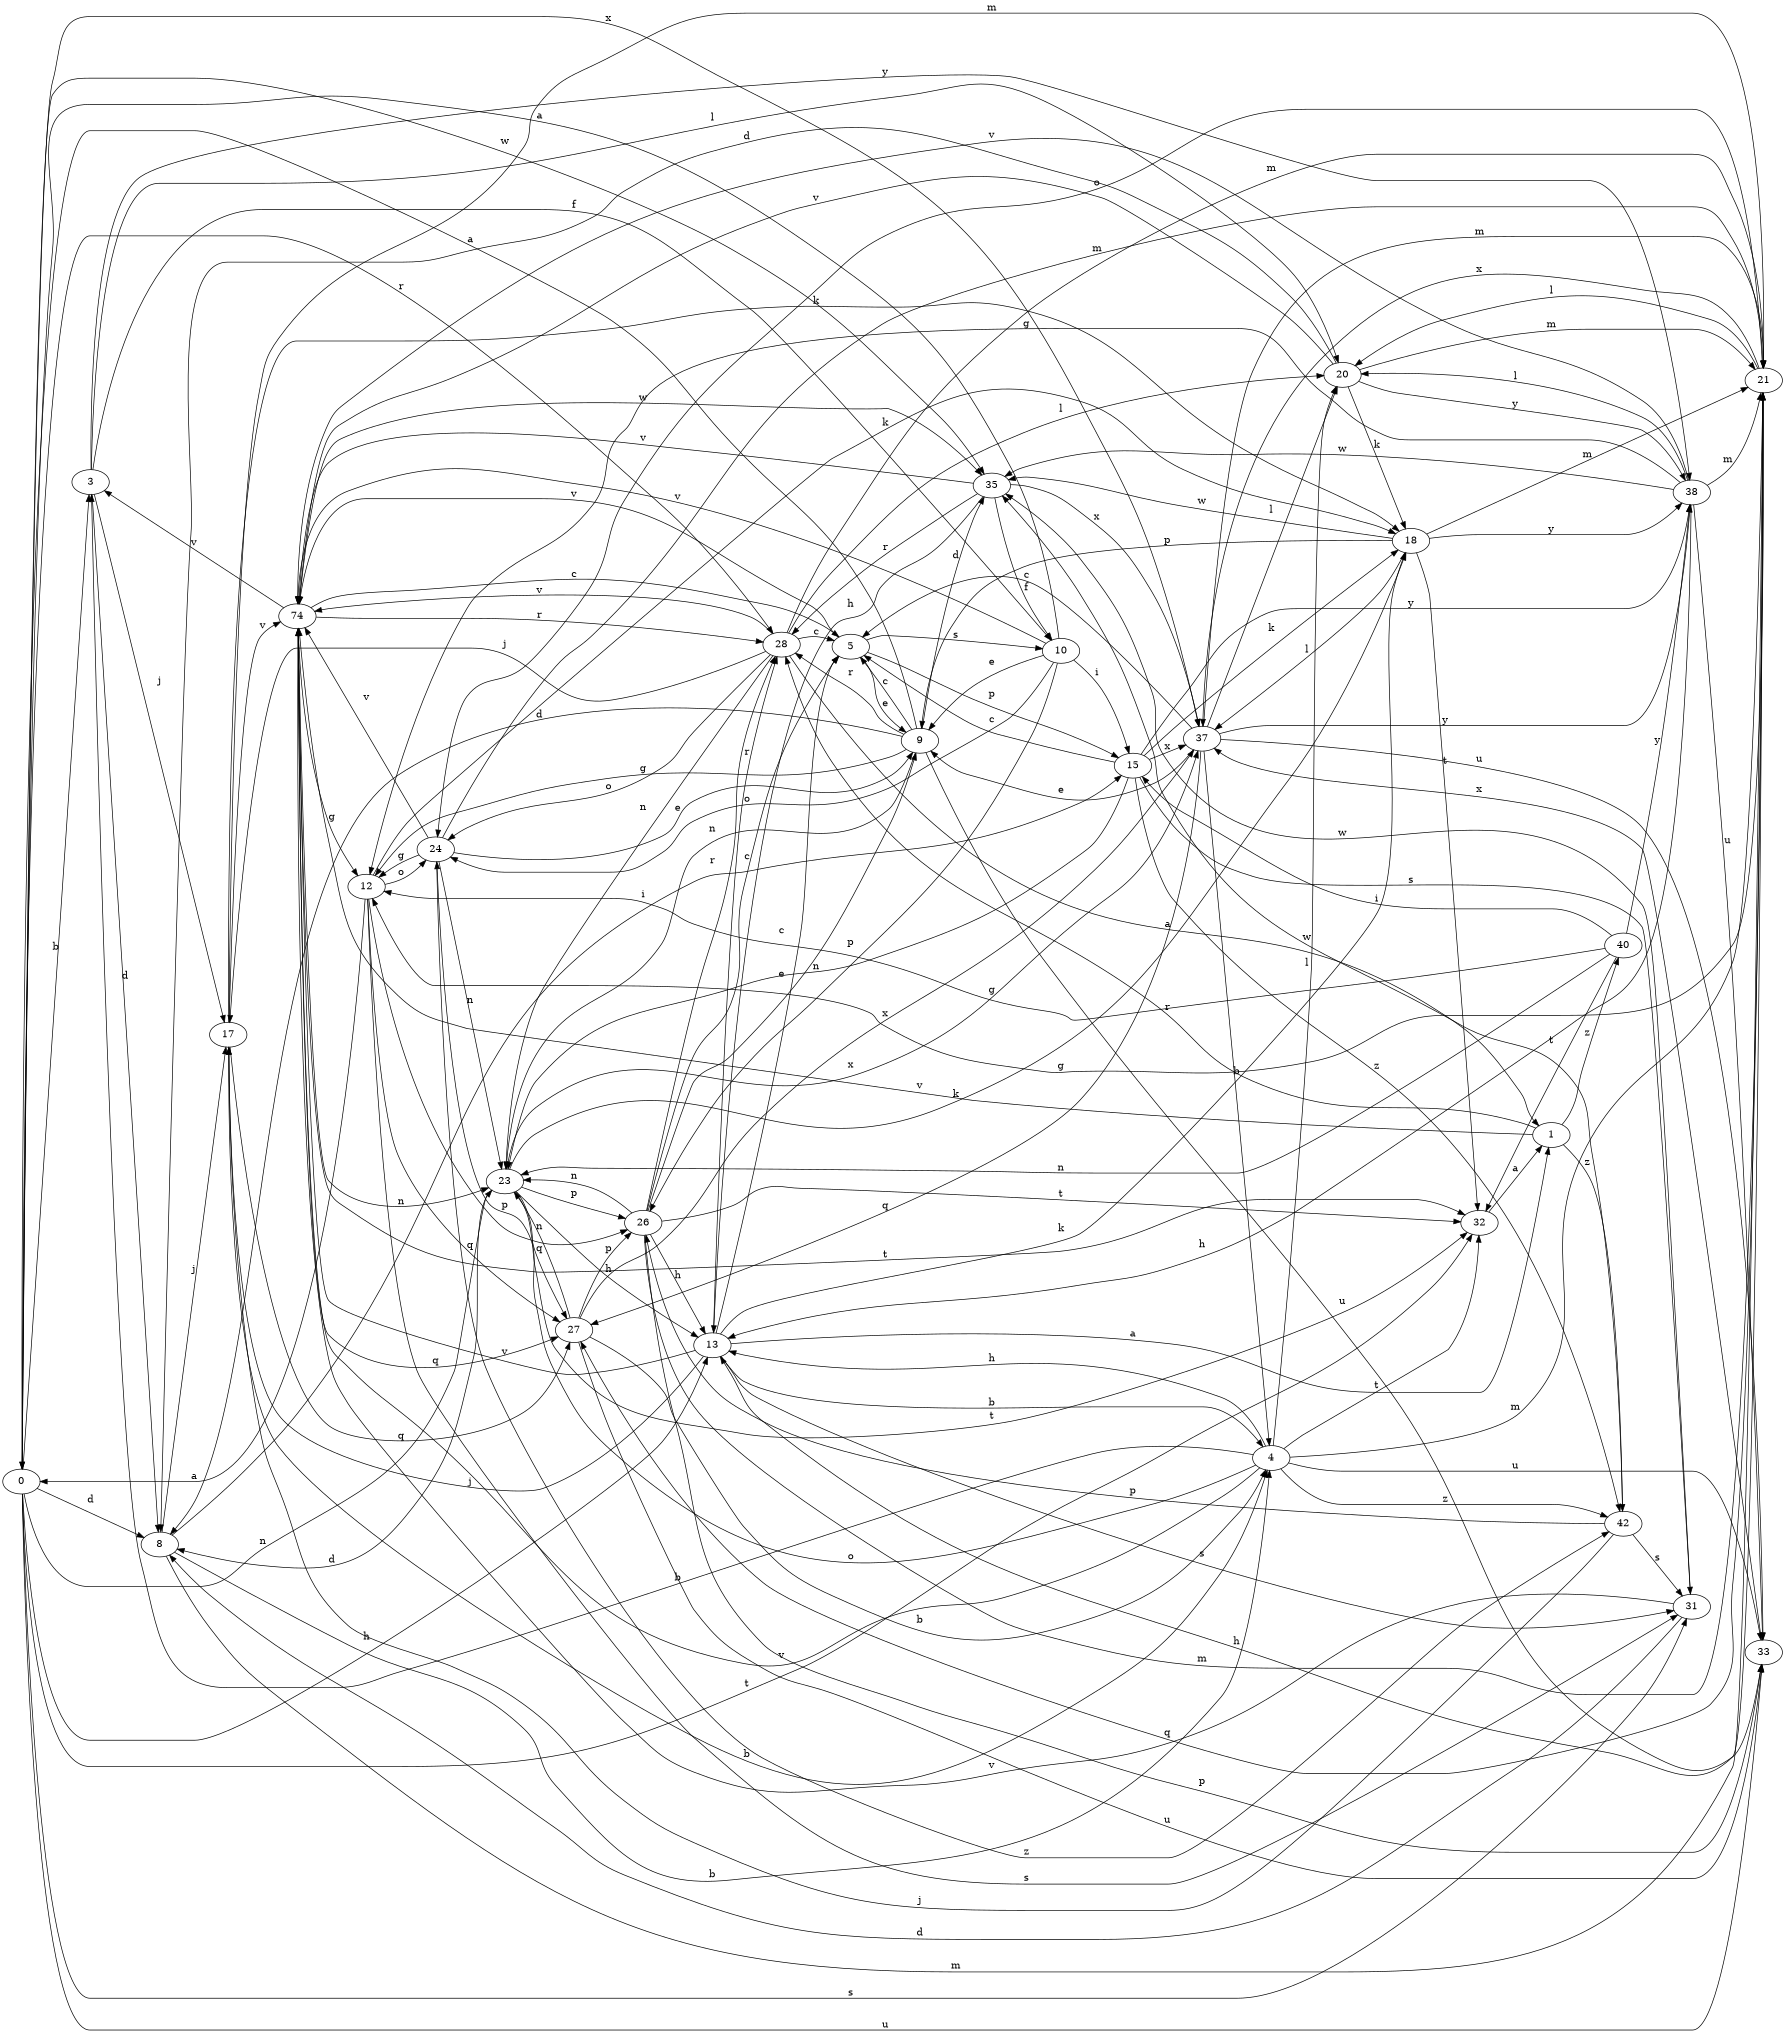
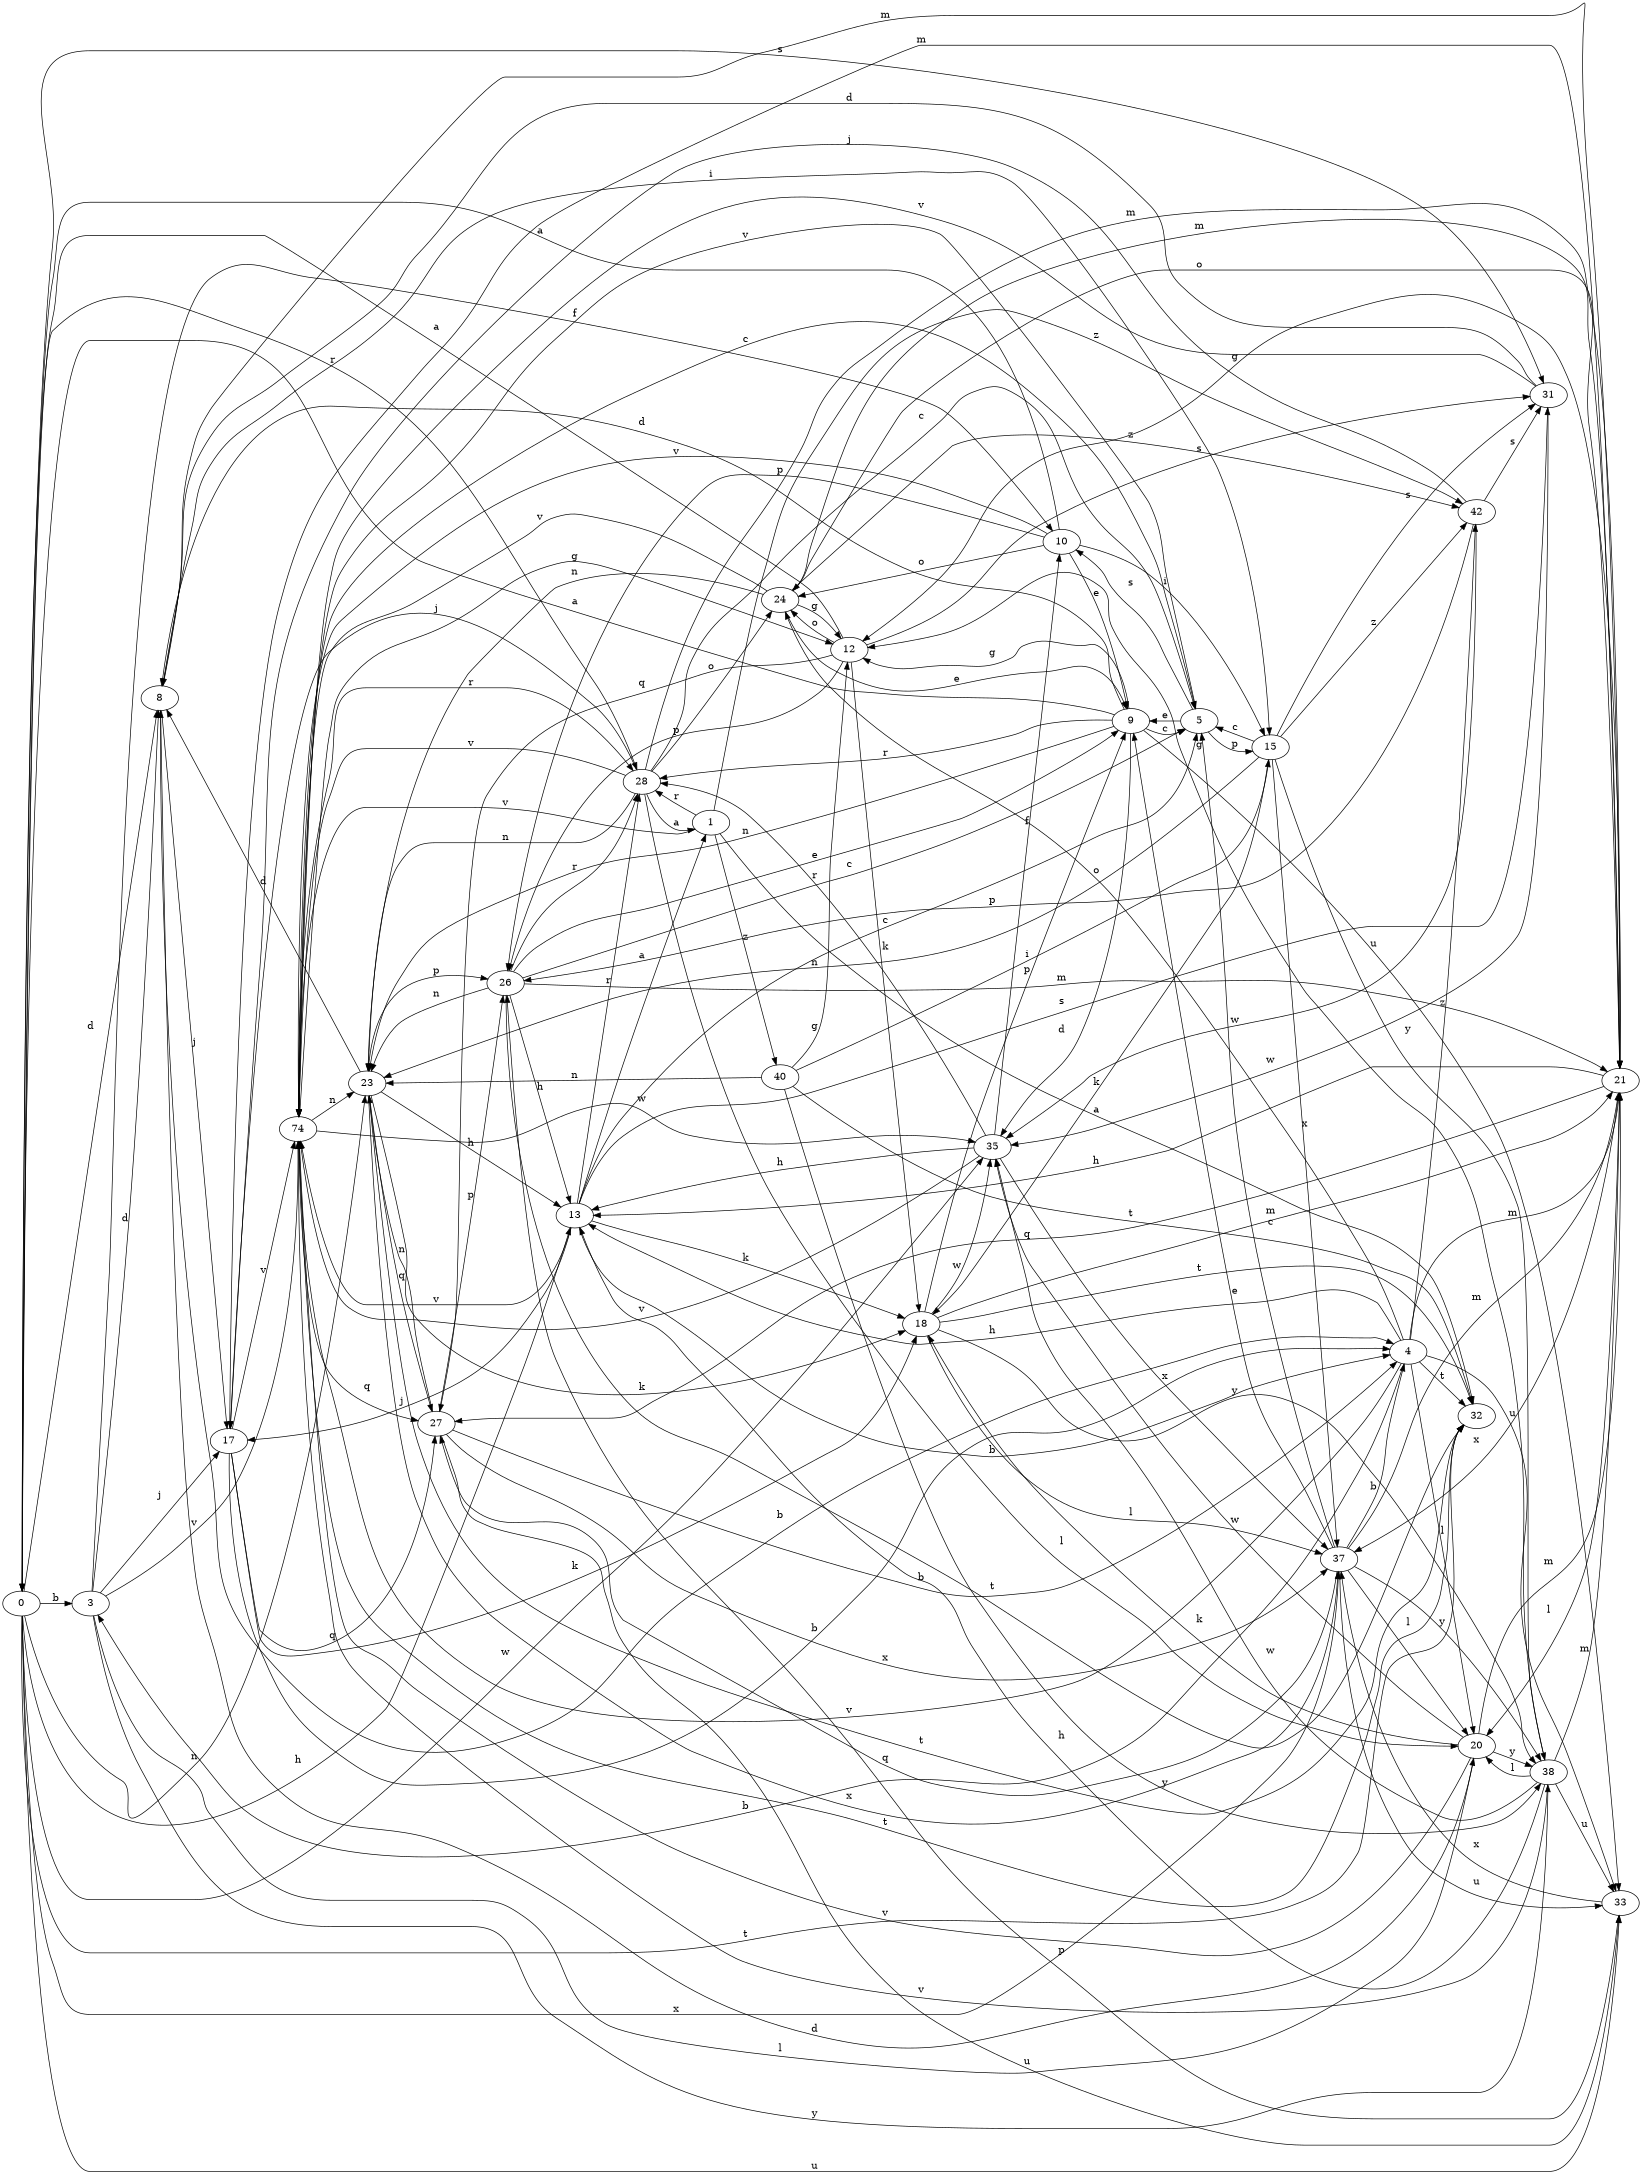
(197, 551) -> (267, 1405)
(1513, 1182) -> (1130, 1131)
none -> (1192, 1481)
(1106, 1765) -> (917, 1830)
